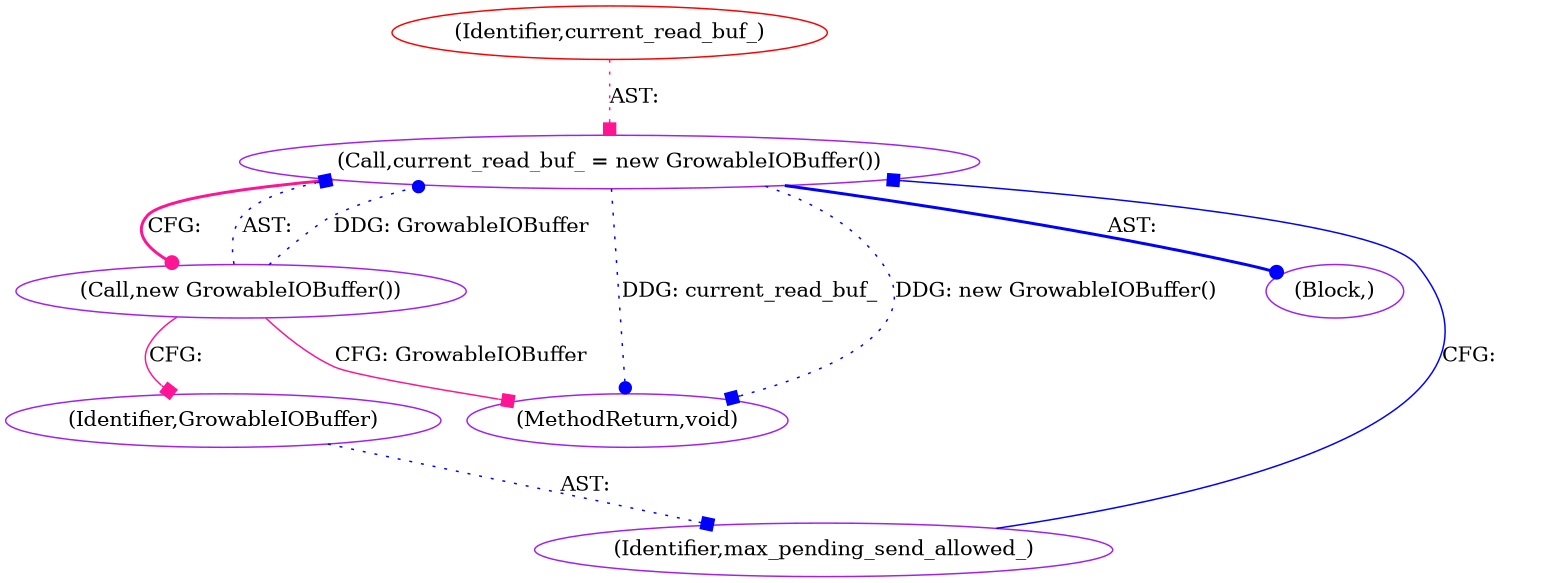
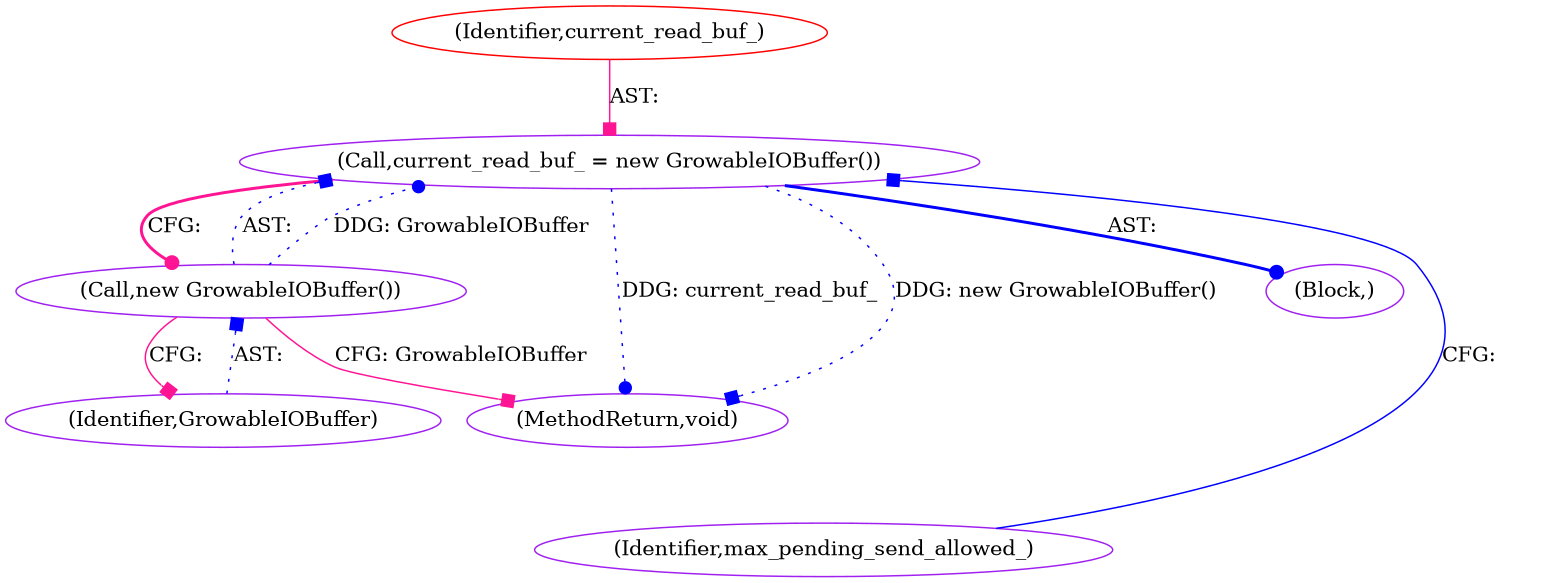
(610, 90) -> (610, 90)
(513, 483) -> (231, 363)
